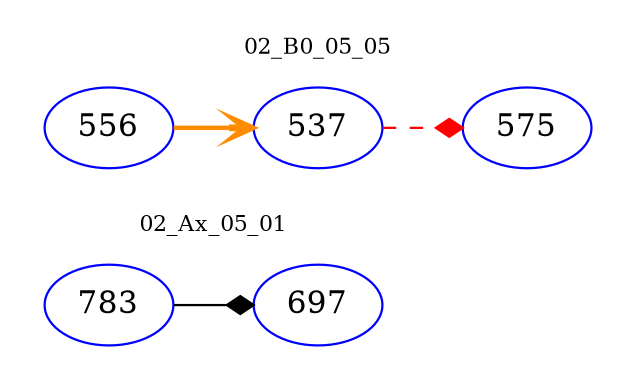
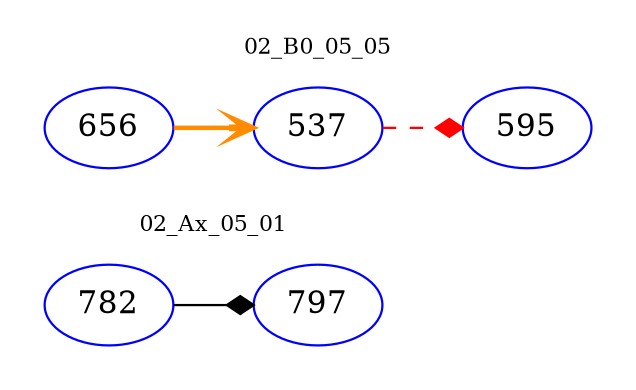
(109, 128) -> (109, 128)
(527, 128) -> (527, 128)
(109, 305) -> (109, 305)
(318, 305) -> (318, 305)
